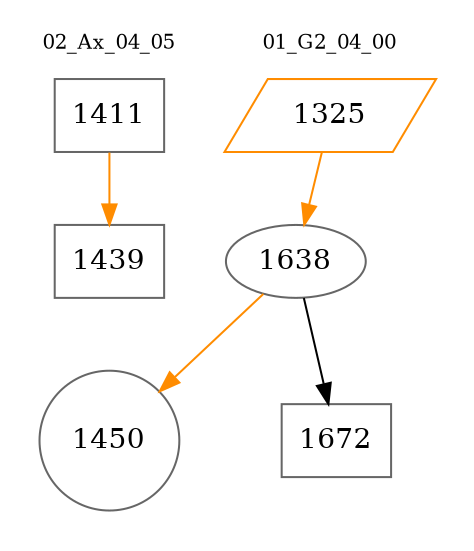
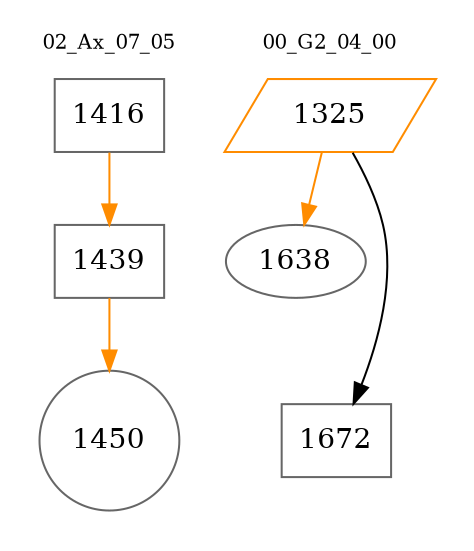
(109, 44) -> (109, 44)
(330, 44) -> (330, 44)
(109, 116) -> (109, 116)
(224, 331) -> (109, 324)
(314, 341) -> (387, 267)
